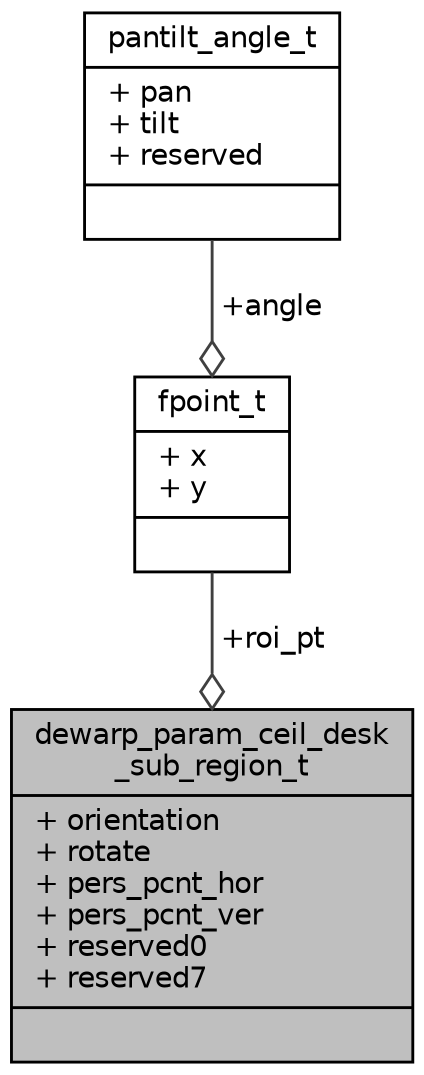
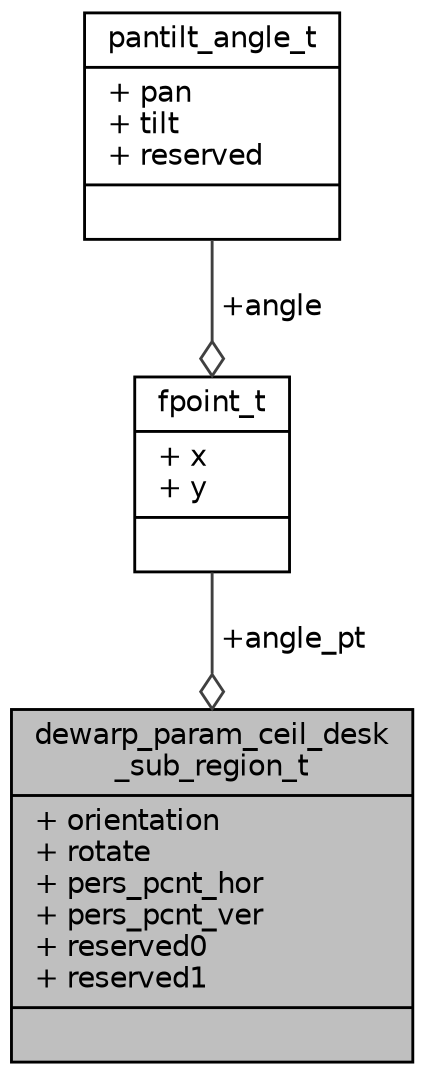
(269, 641) -> (290, 641)
(122, 979) -> (122, 979)
